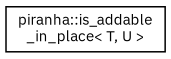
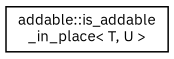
(86, 29) -> (87, 29)
